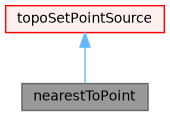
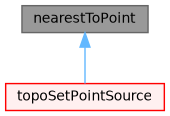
(85, 65) -> (85, 65)
